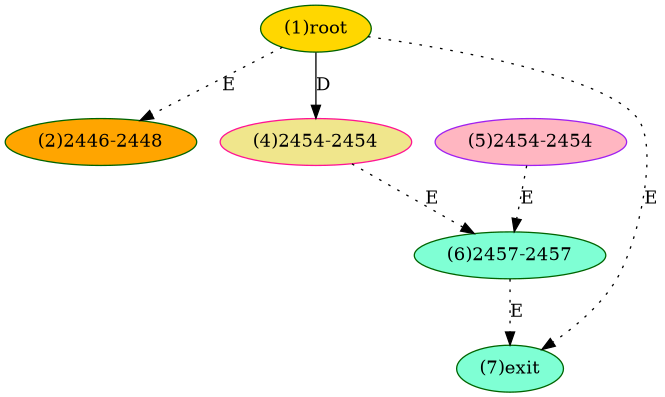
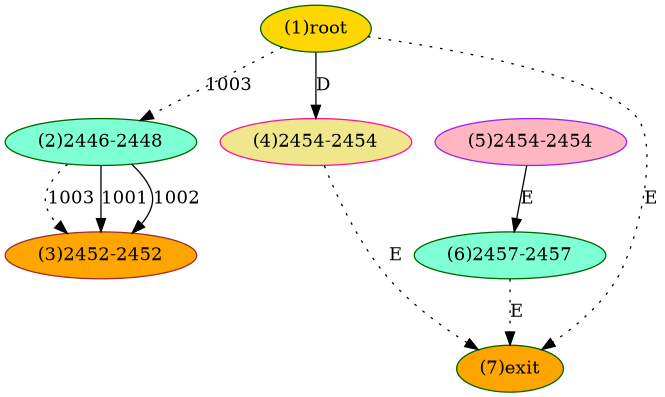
(229, 85) -> (229, 85)
(101, 142) -> (101, 142)
(522, 192) -> (522, 192)
(407, 195) -> (380, 267)
none -> (101, 255)
(510, 369) -> (510, 369)
